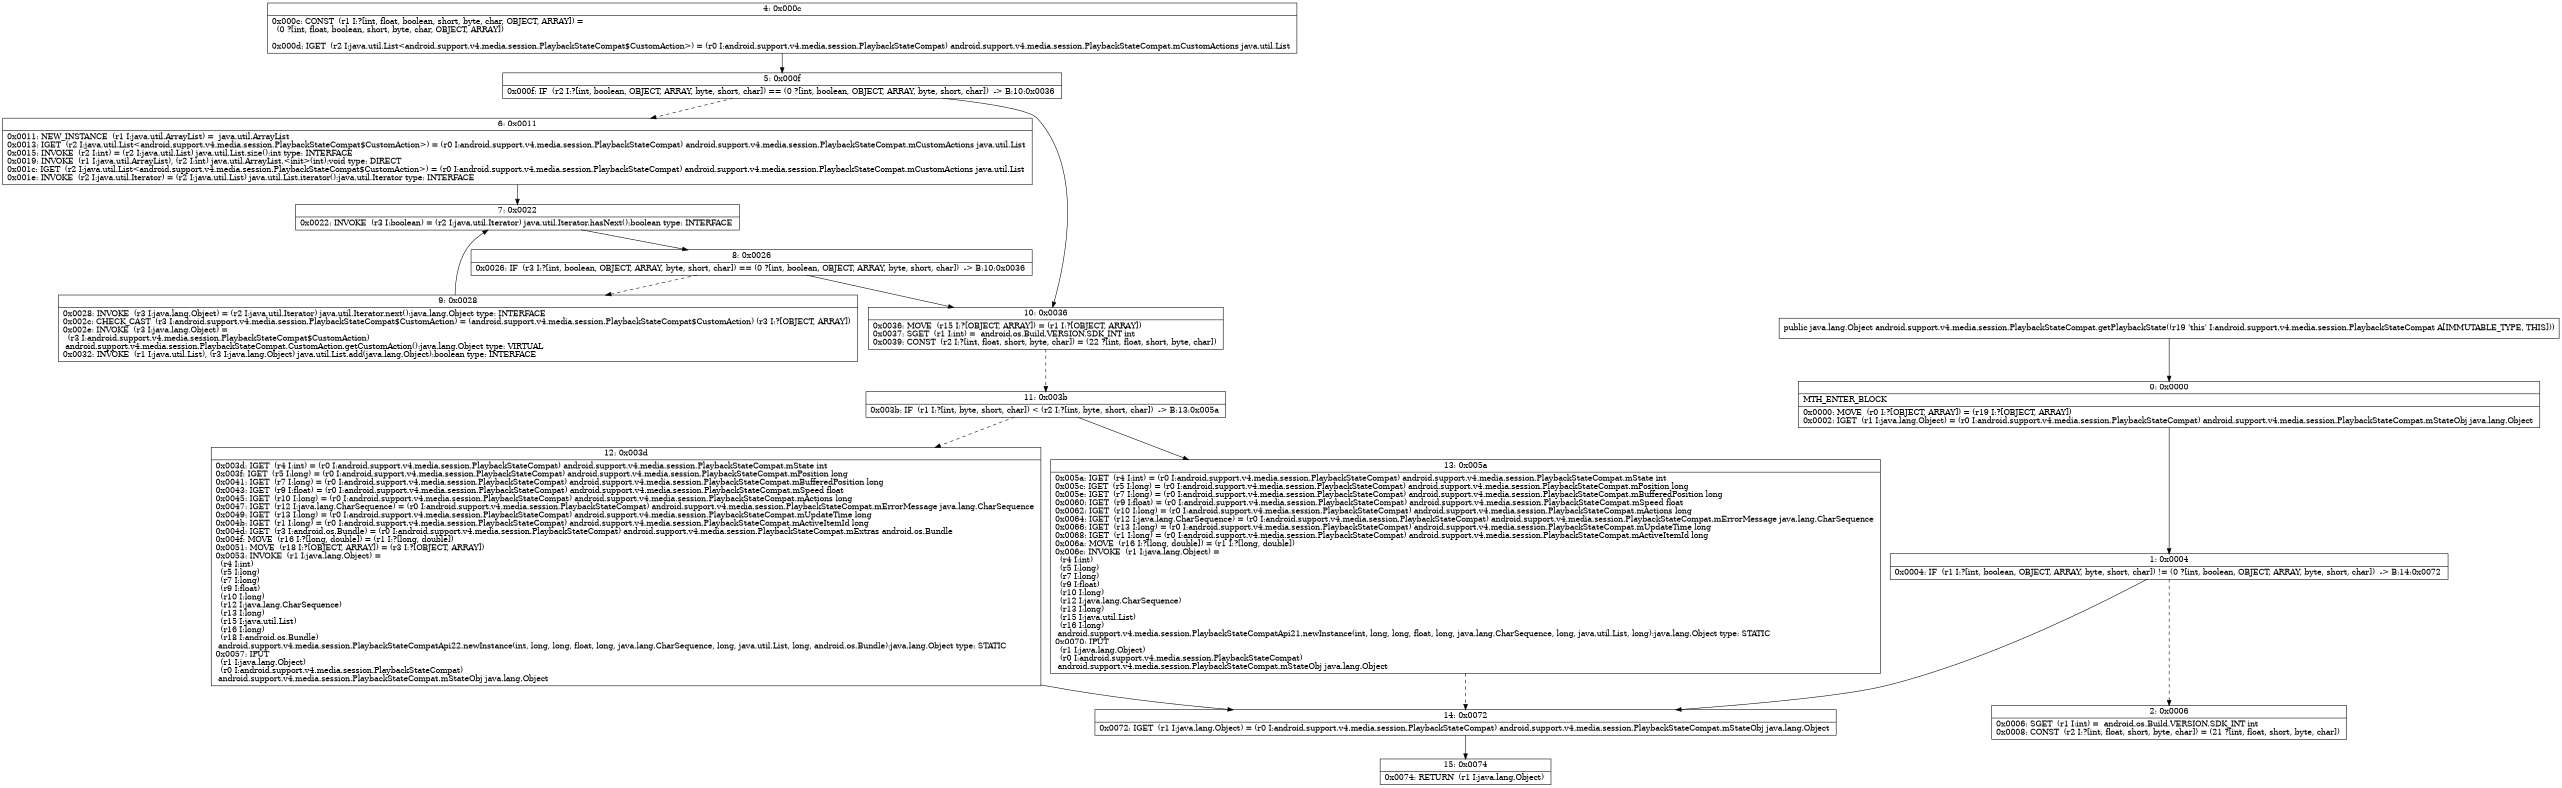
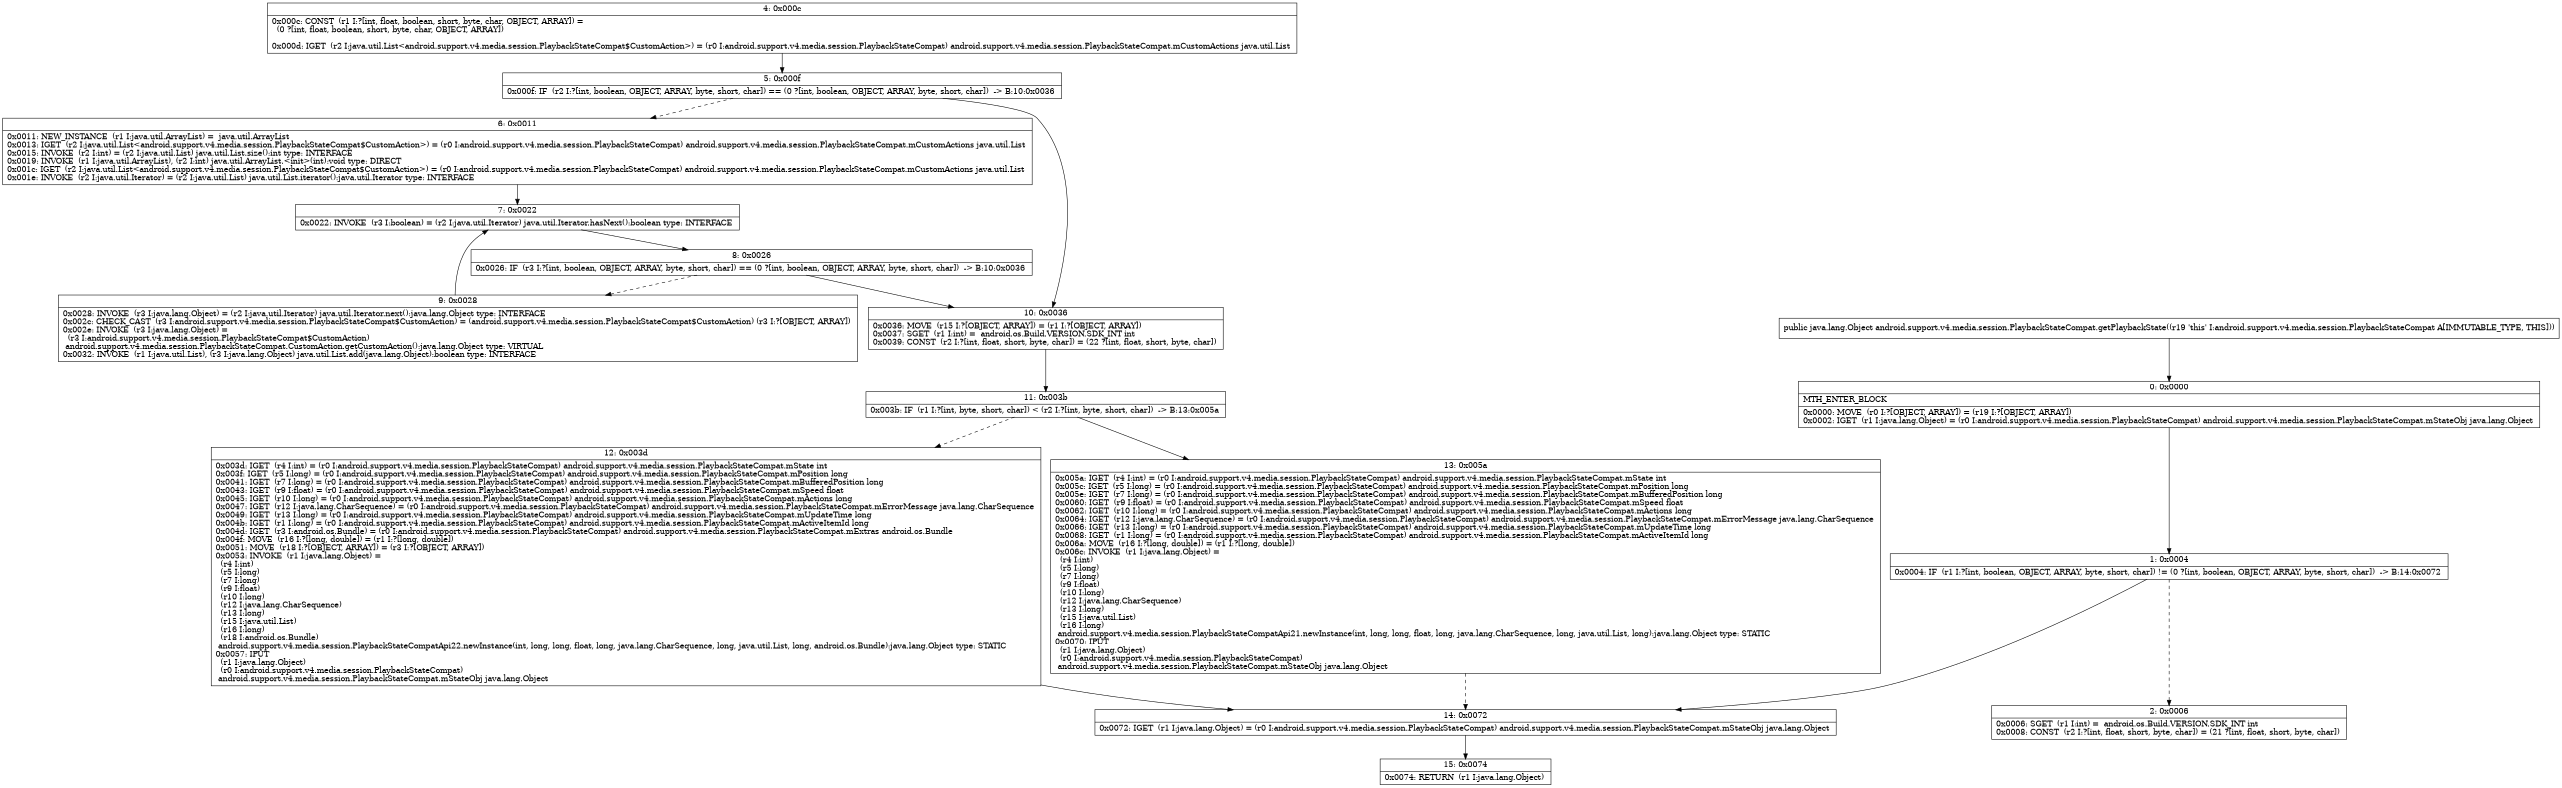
(1046, 368) -> (1046, 368)
